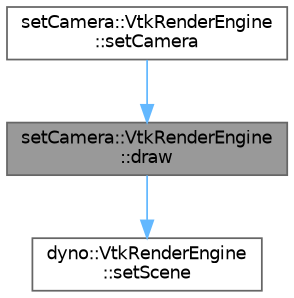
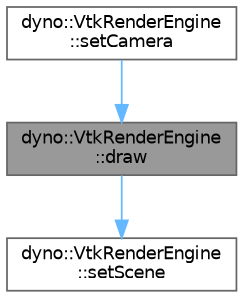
(147, 33) -> (122, 33)
(147, 149) -> (122, 149)
